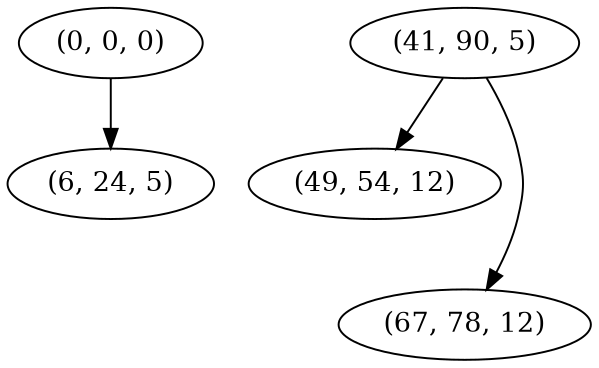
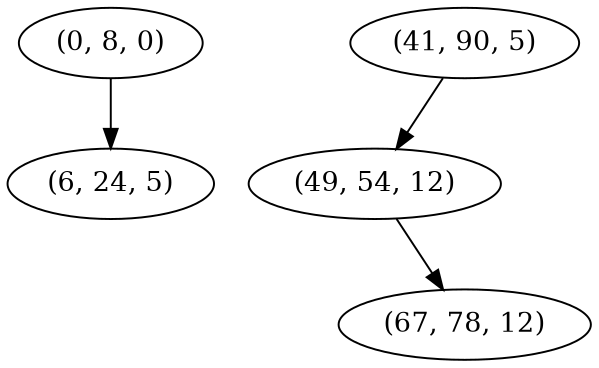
(111, 43) -> (111, 43)
(522, 174) -> (414, 246)
